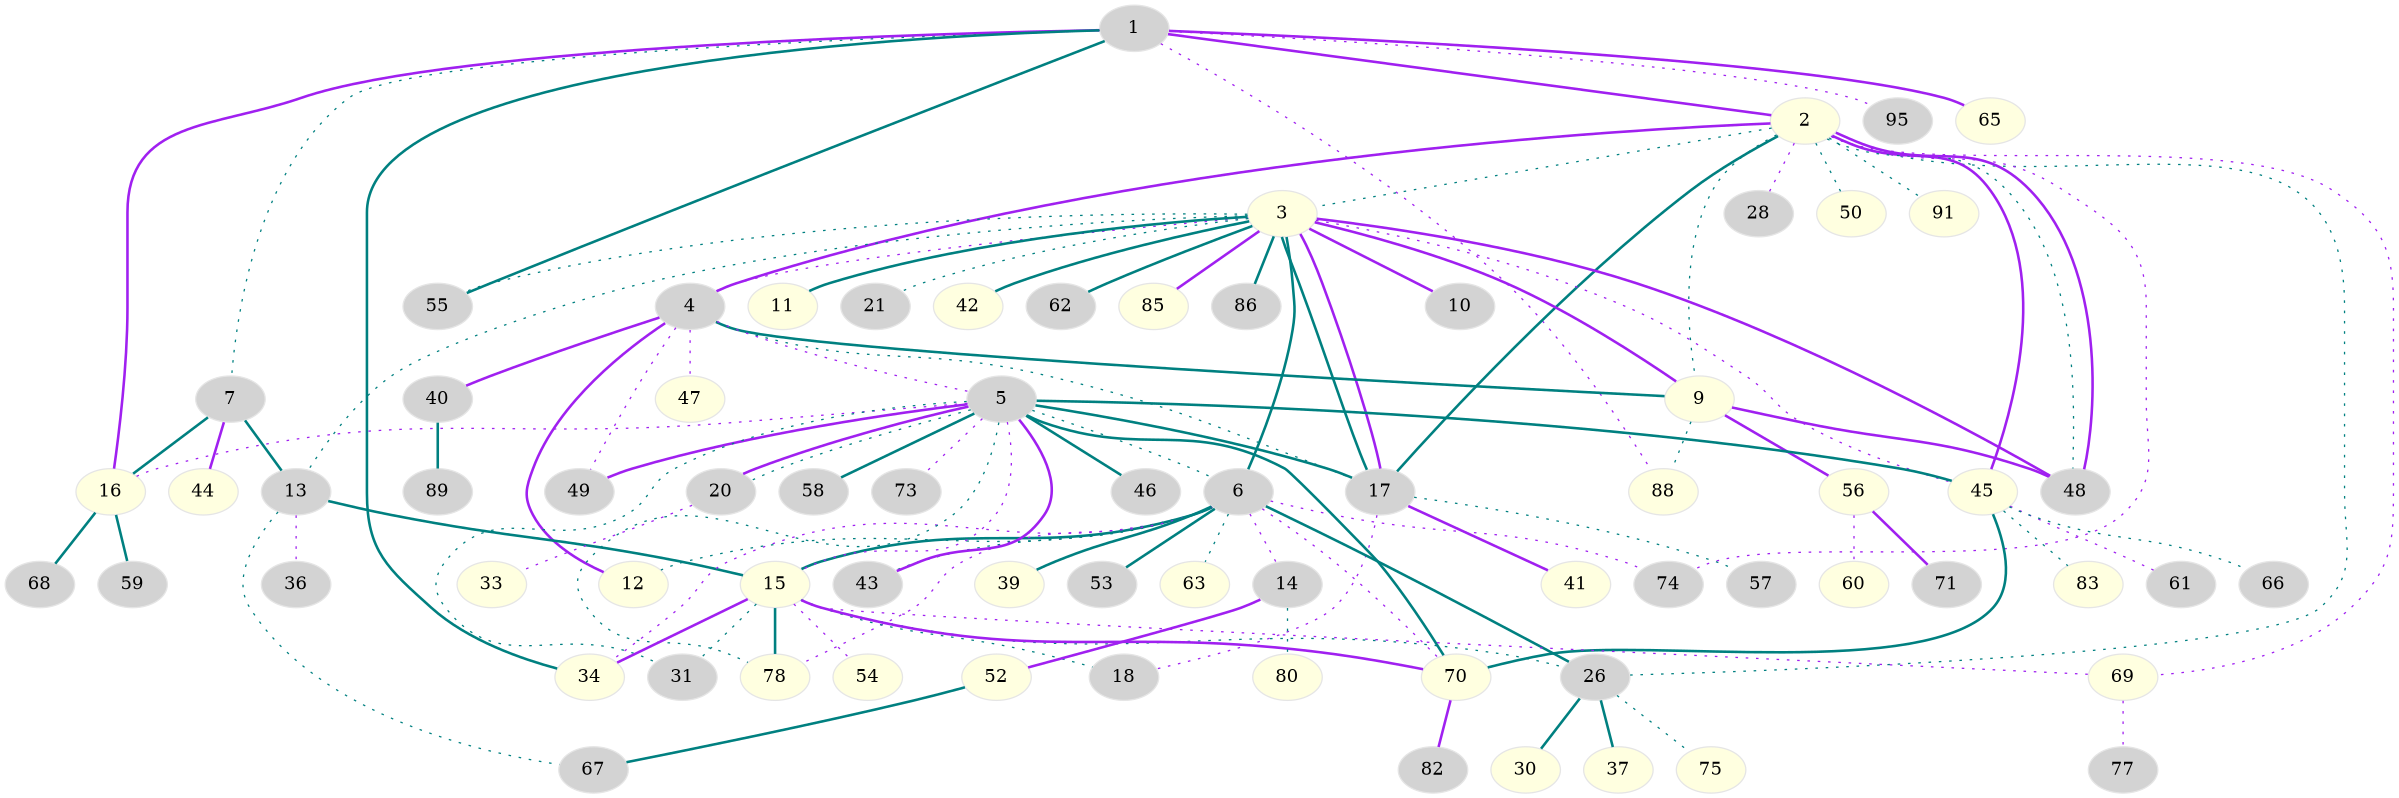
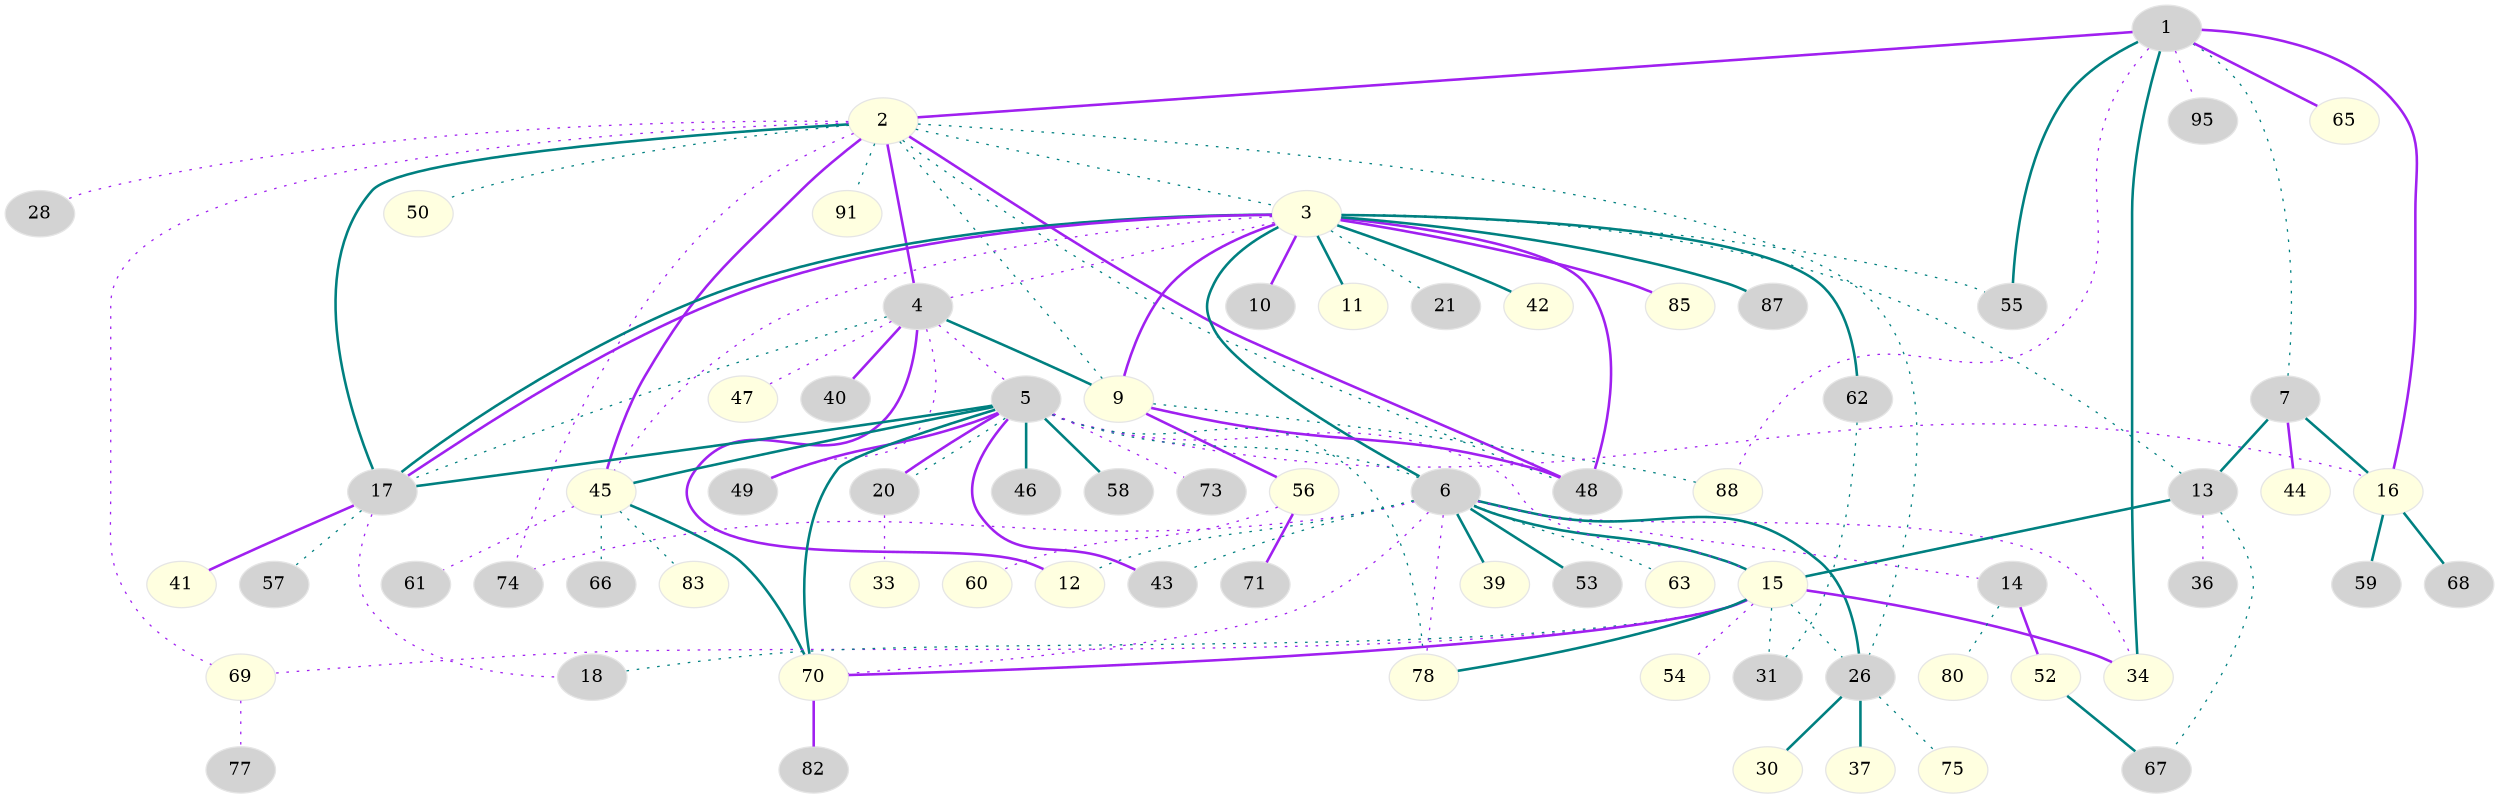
(1246, 306) -> (1773, 306)
(438, 492) -> none
(578, 529) -> (1839, 546)
